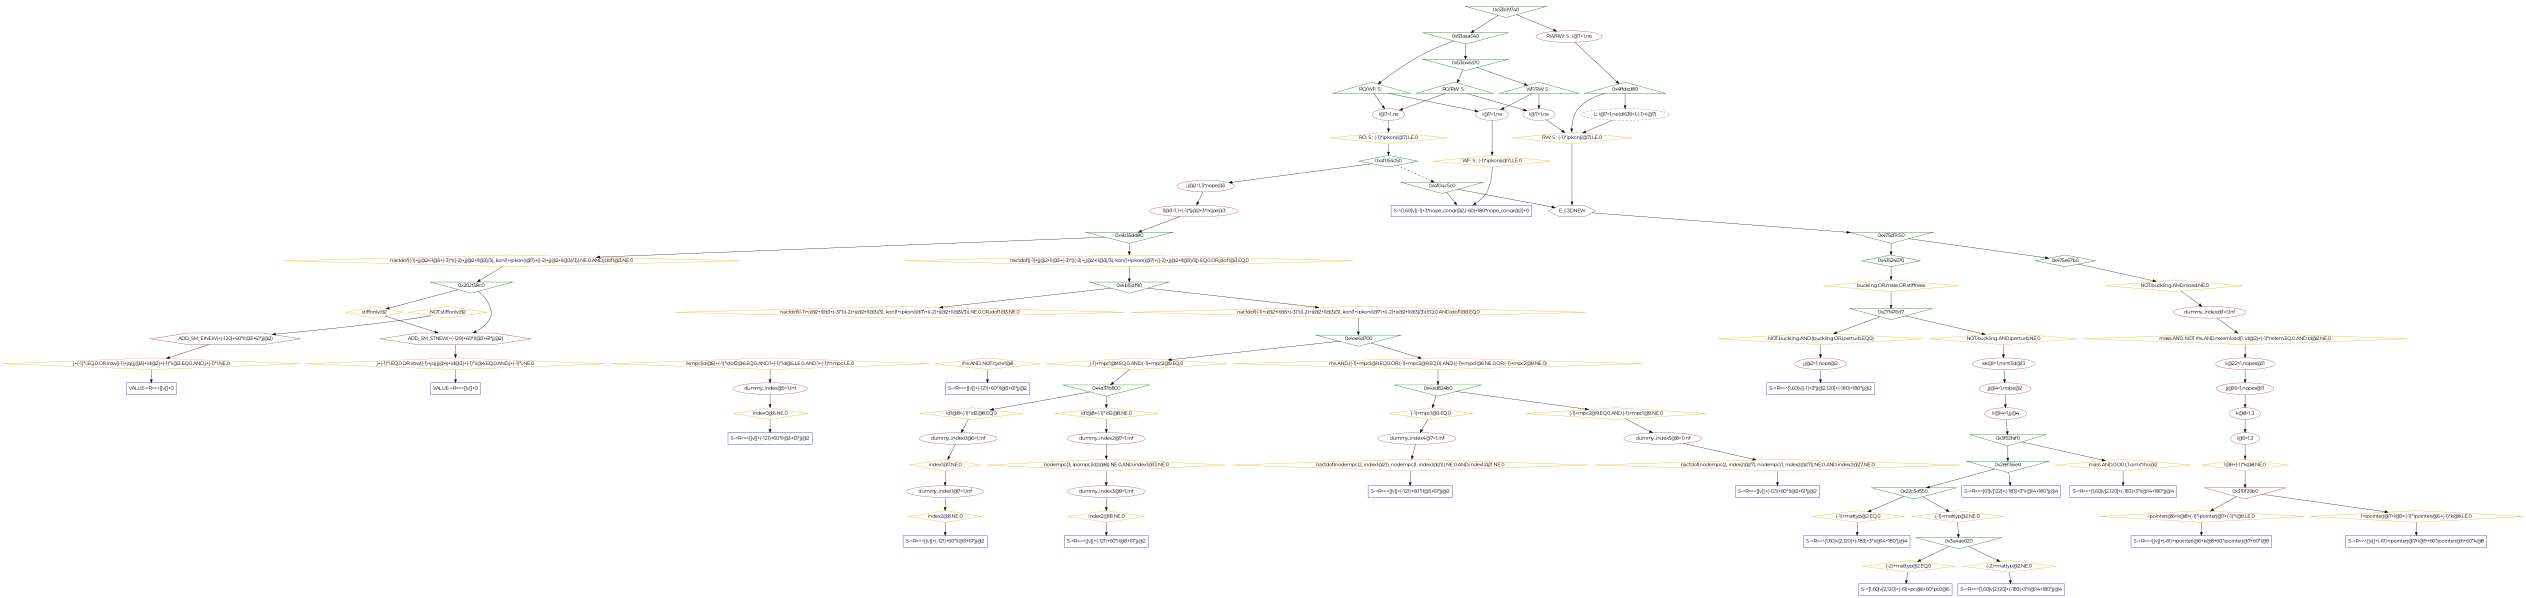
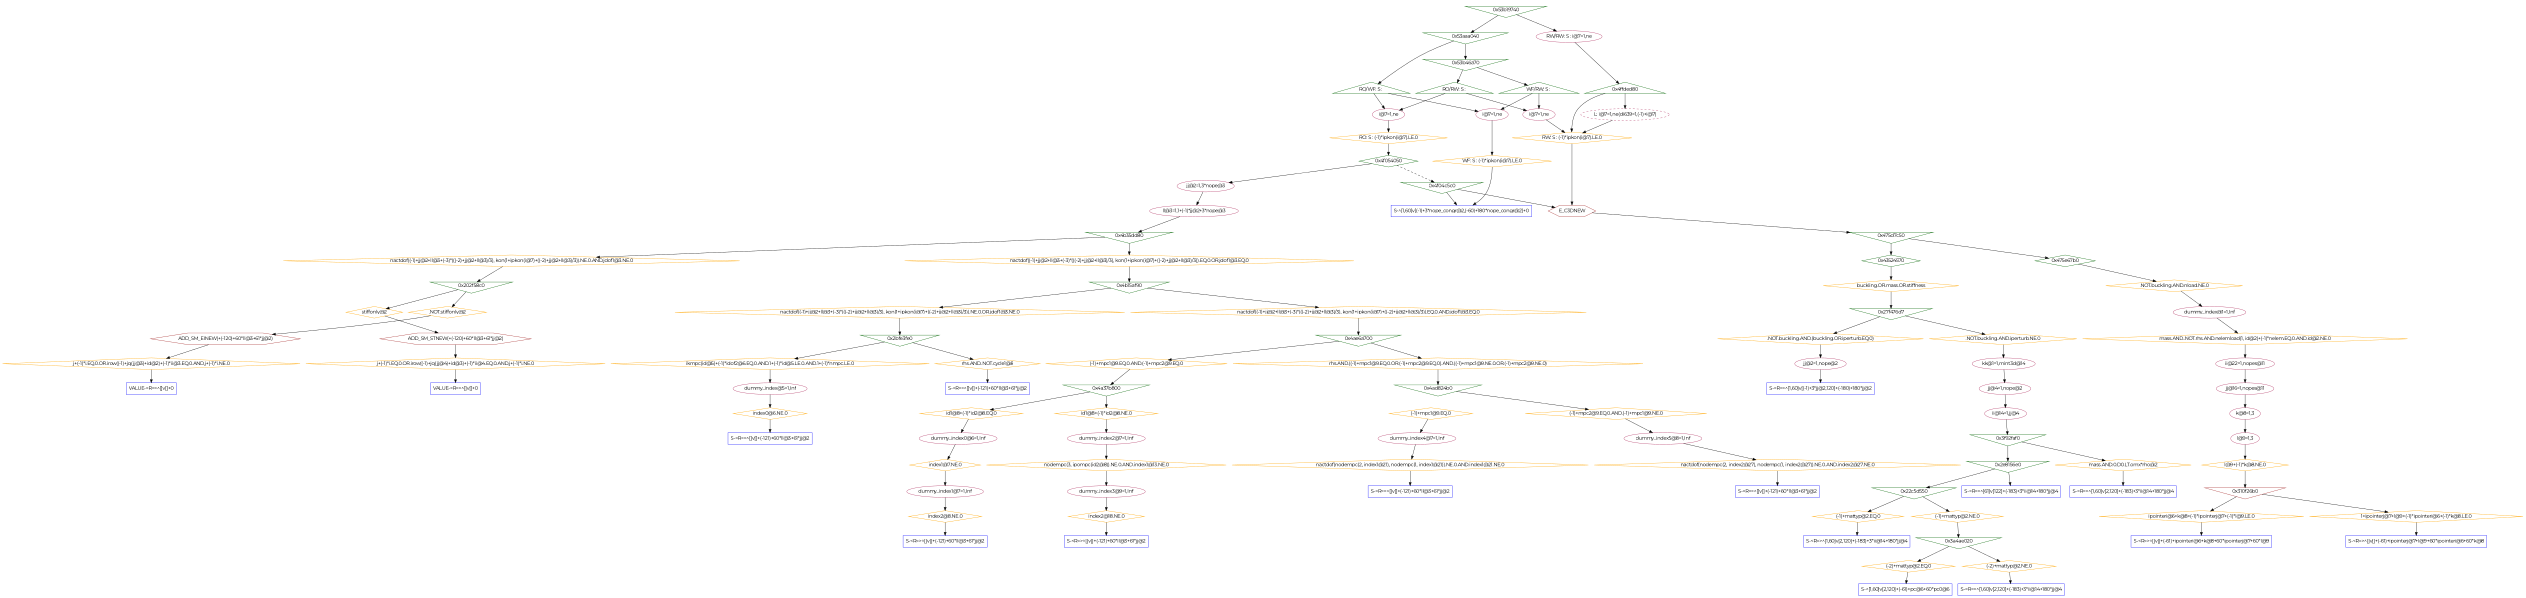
(491, 313) -> (460, 298)
none -> (900, 339)
(2004, 364) -> (2004, 364)
(1435, 400) -> none
